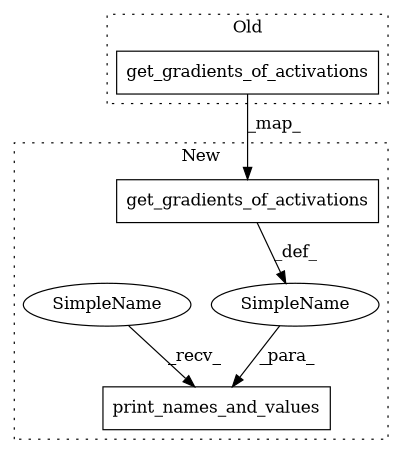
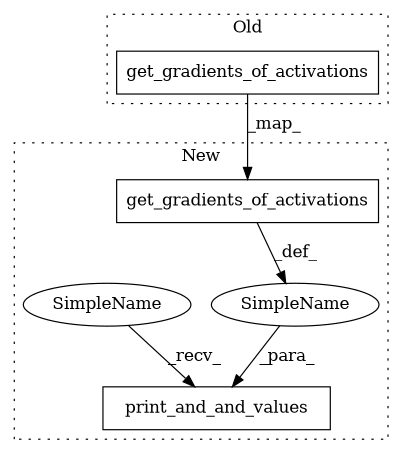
(217, 408) -> (217, 408)
